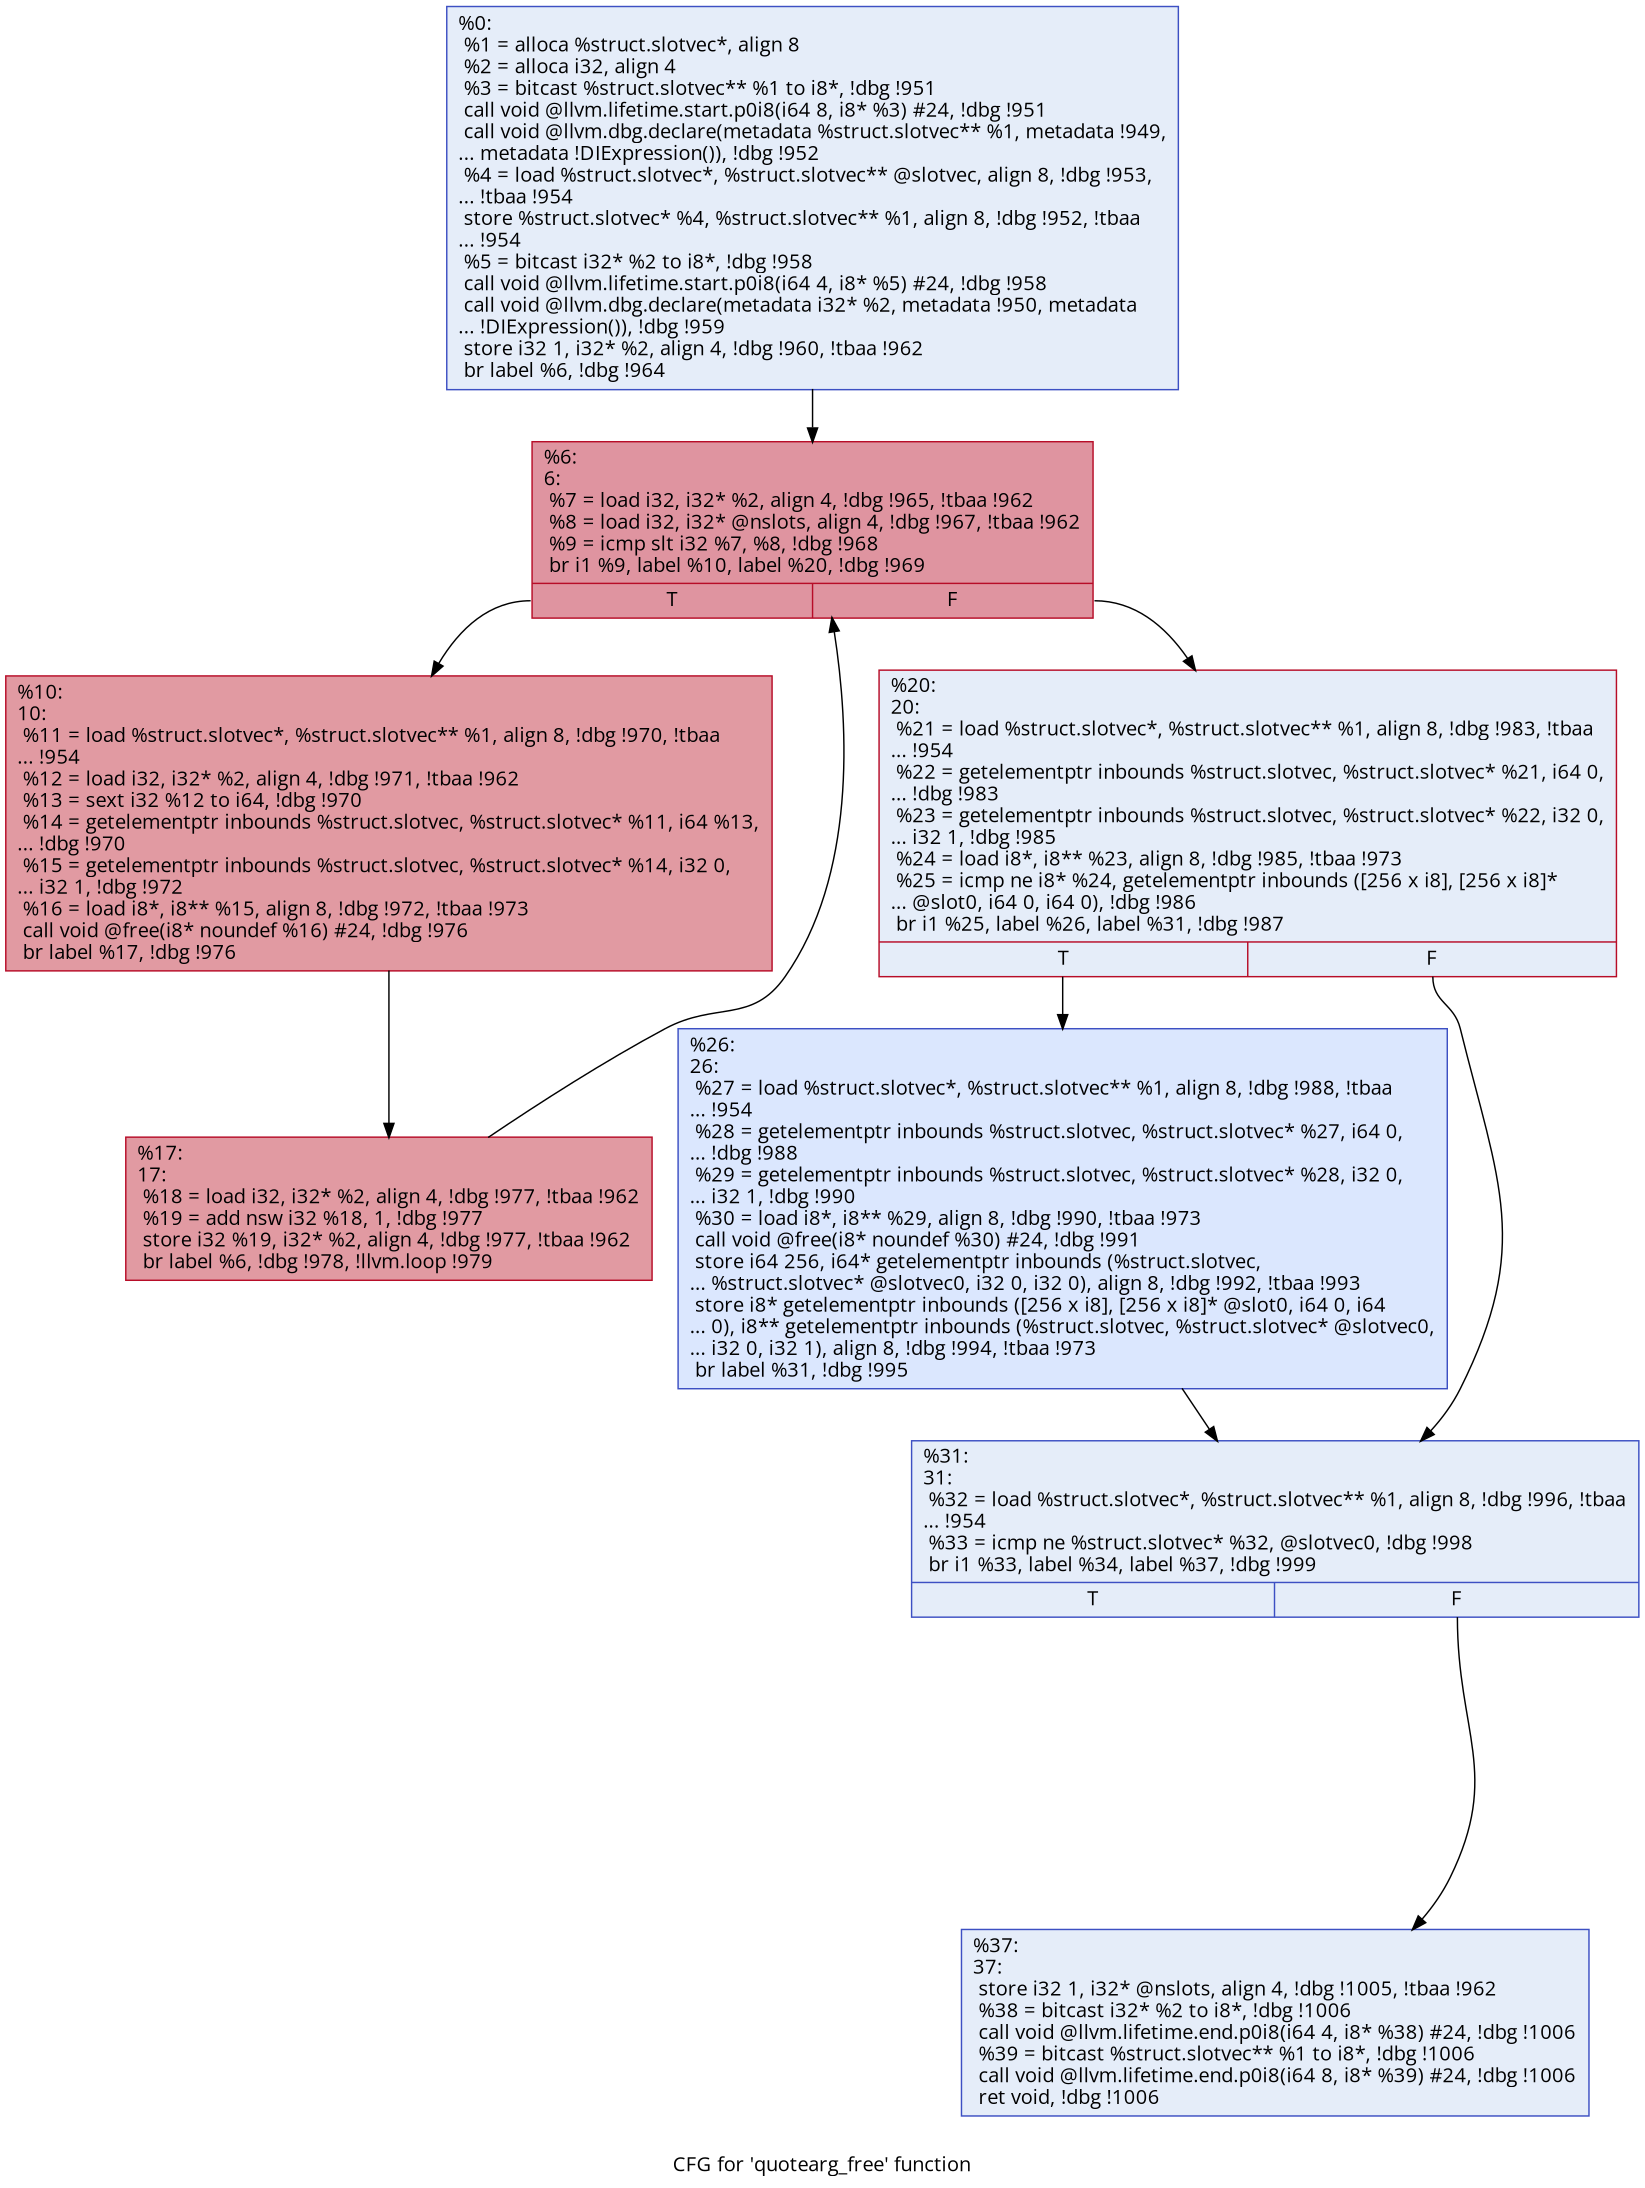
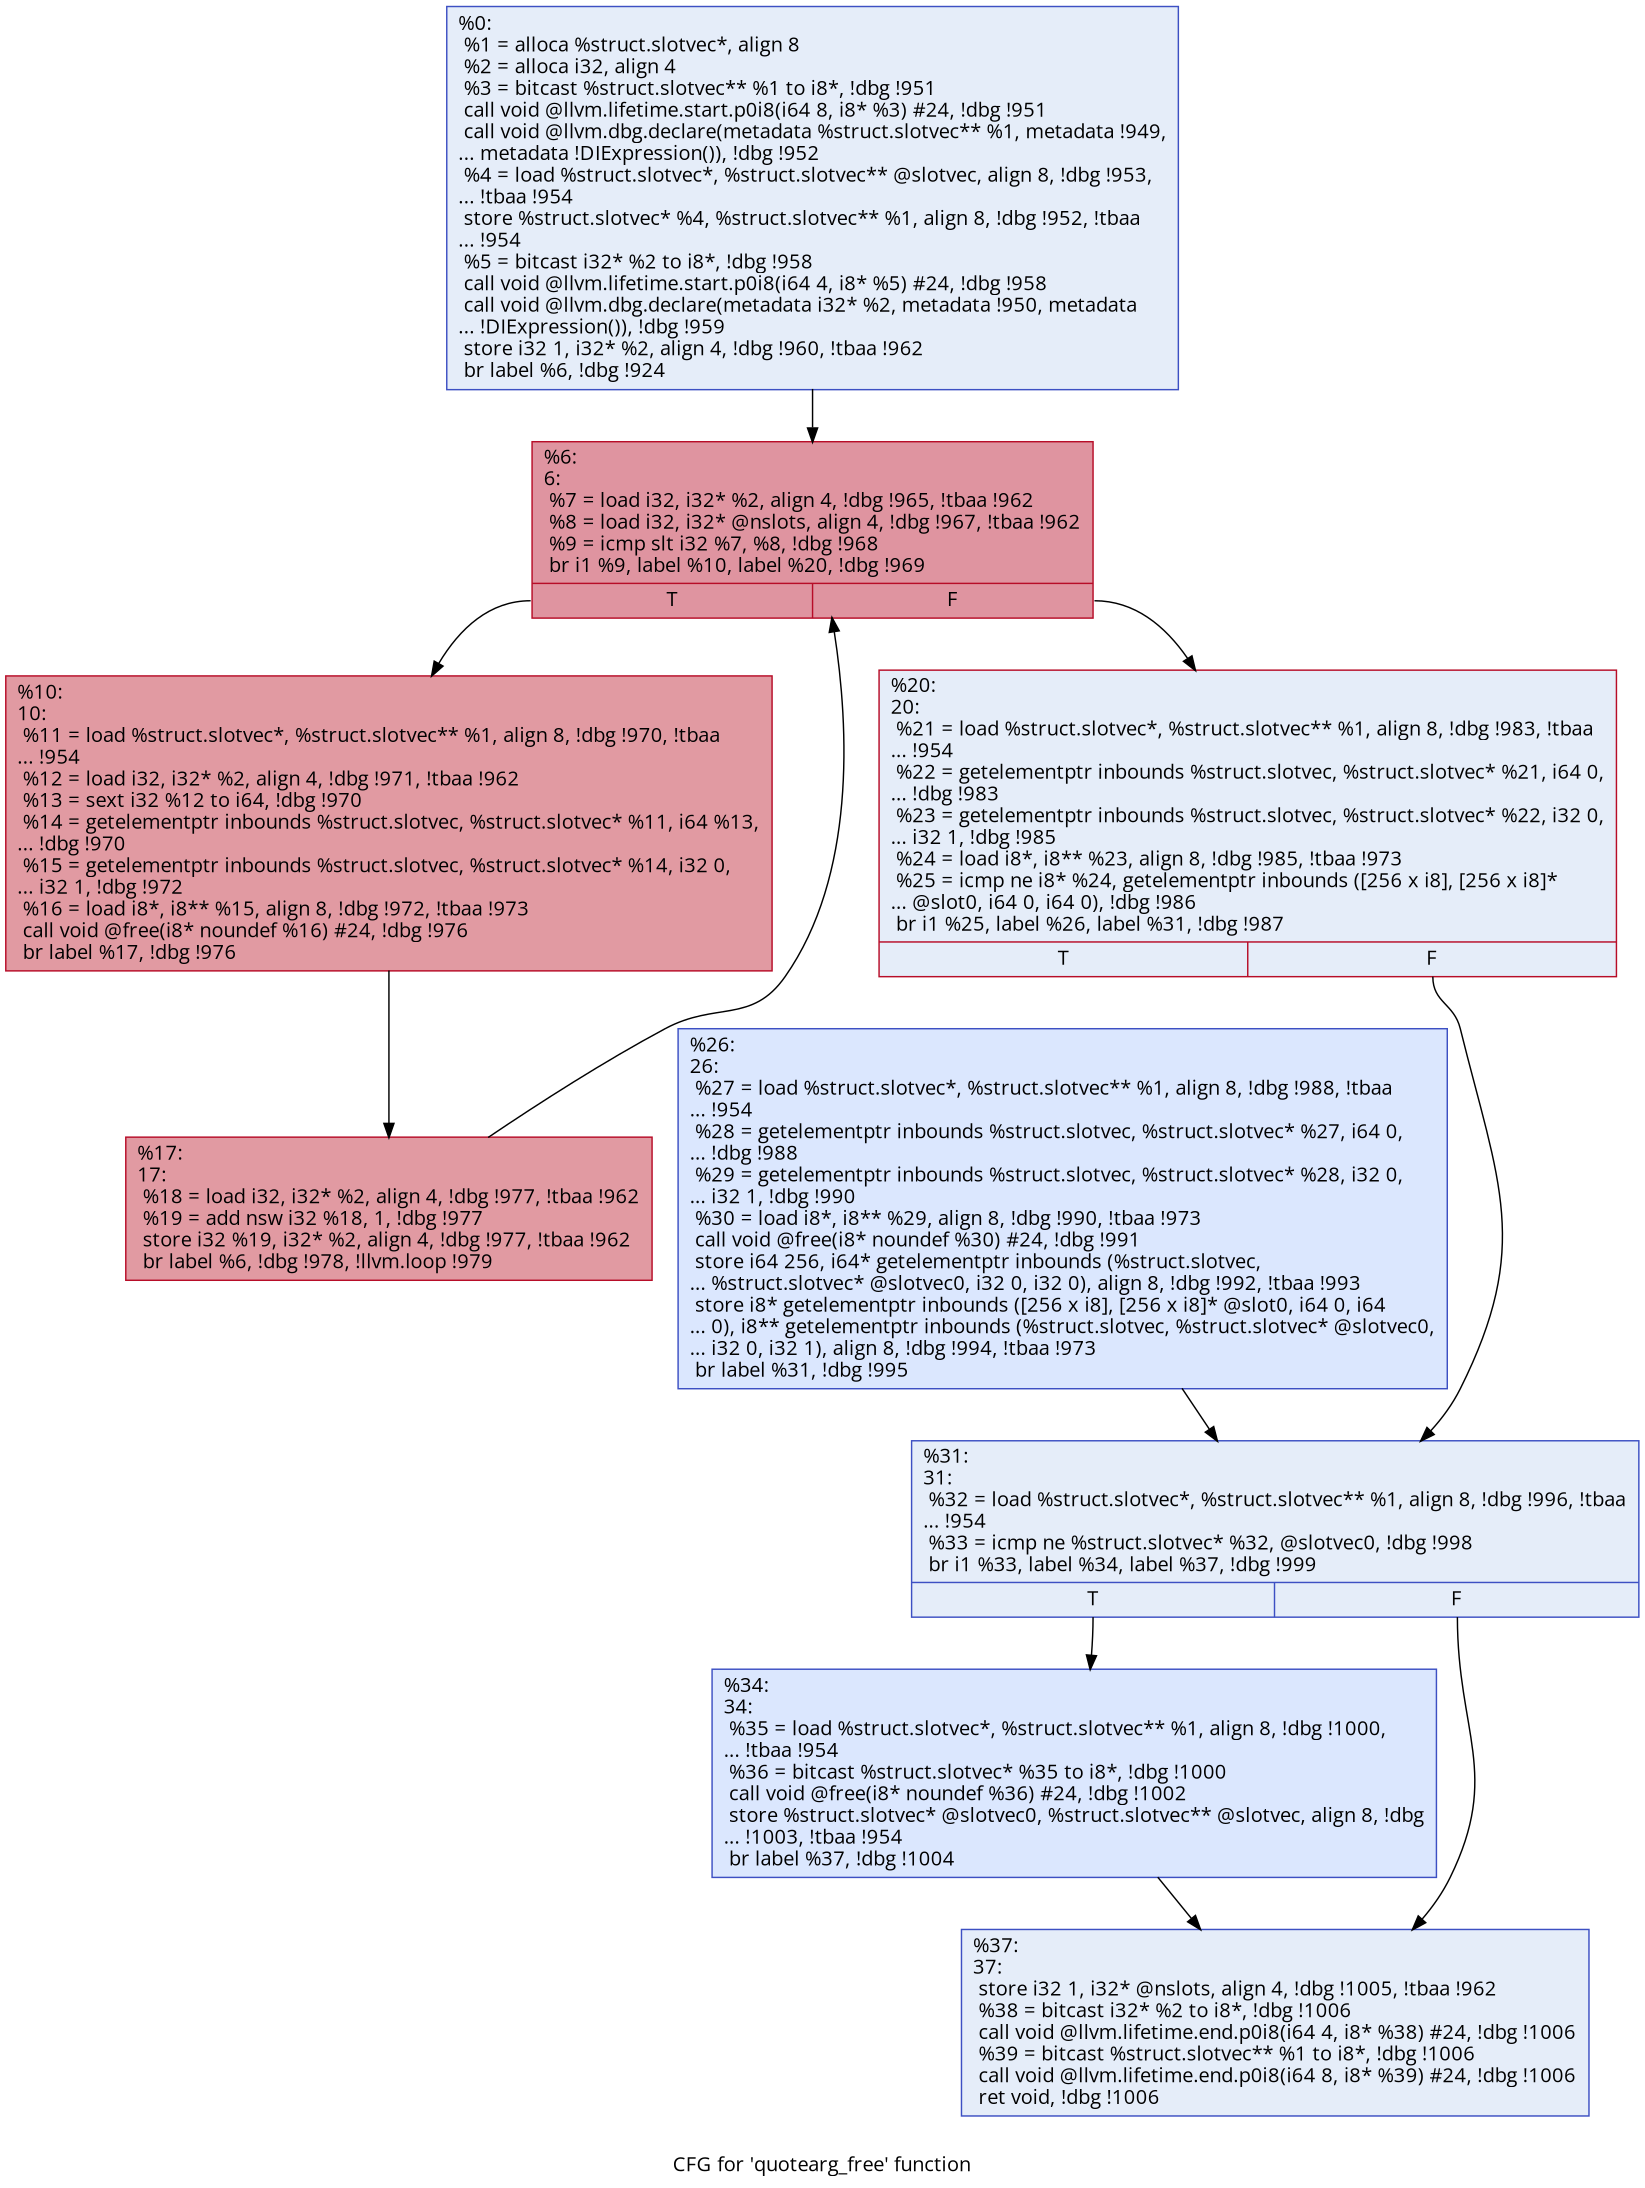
(562, 371) -> (562, 371)
(1063, 996) -> none
none -> (1074, 1773)
